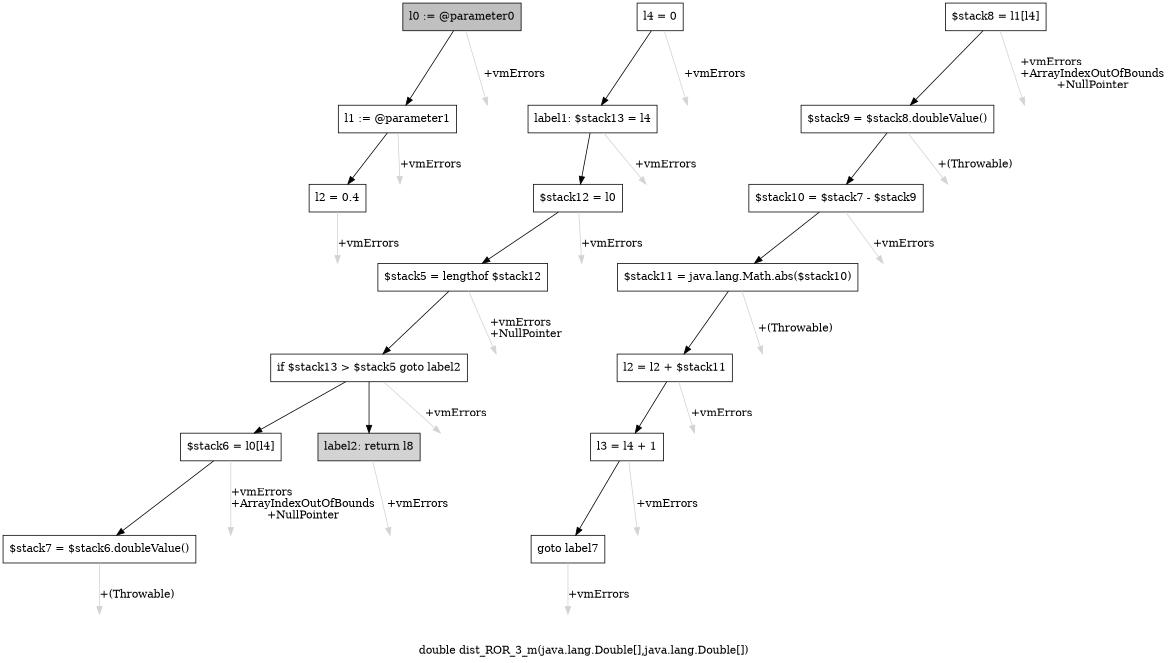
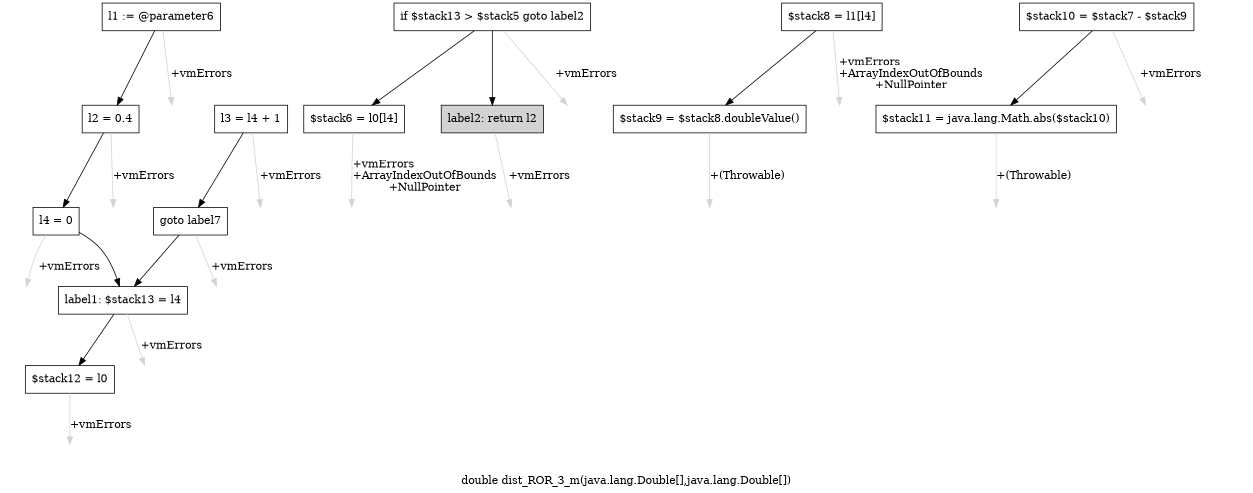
(462, 17) -> none
(397, 119) -> (161, 17)
(869, 156) -> none
none -> (85, 167)
none -> (159, 258)
(463, 277) -> none
(675, 368) -> none
(369, 447) -> (492, 119)
(99, 549) -> none
